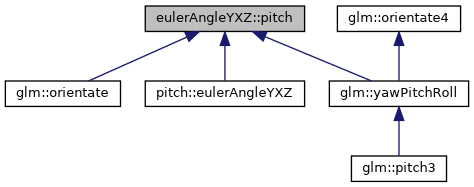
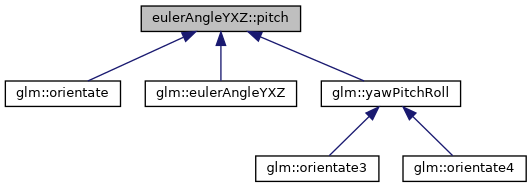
(399, 63) -> (433, 136)
(225, 94) -> (221, 94)
(399, 169) -> (317, 169)
